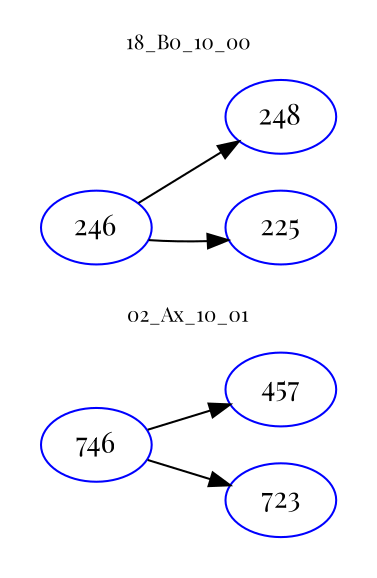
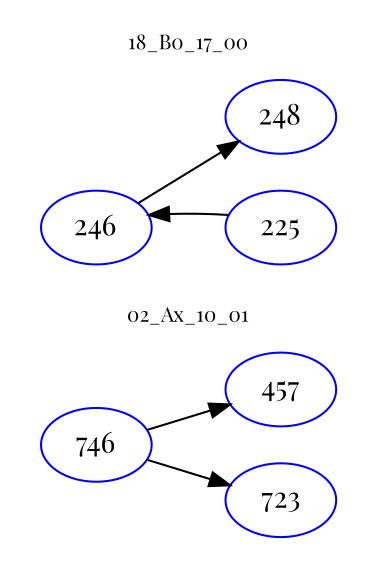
(189, 44) -> (189, 44)
(178, 241) -> (199, 214)
